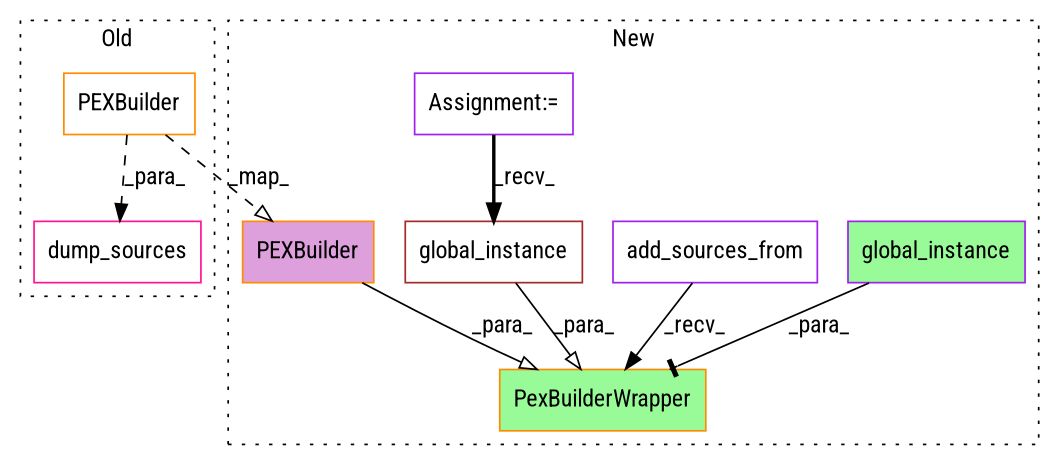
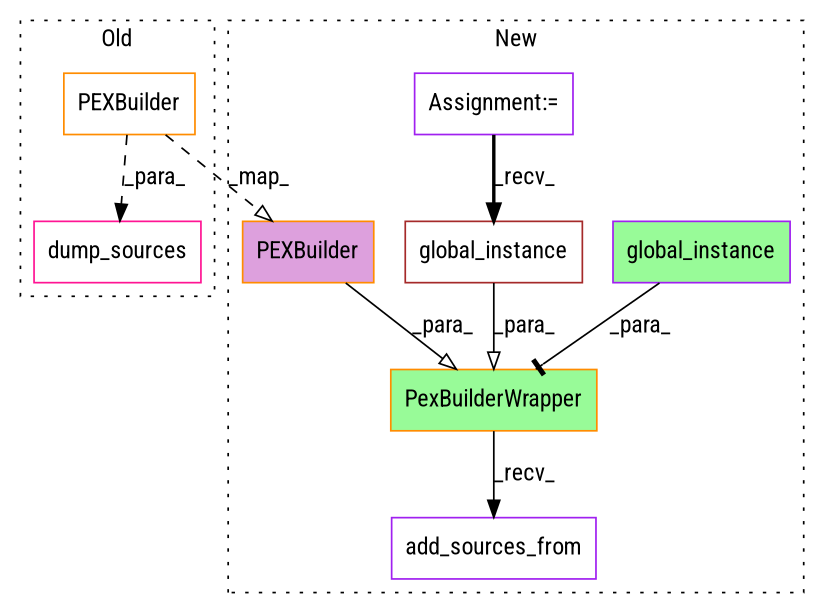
(664, 319) -> (494, 466)
